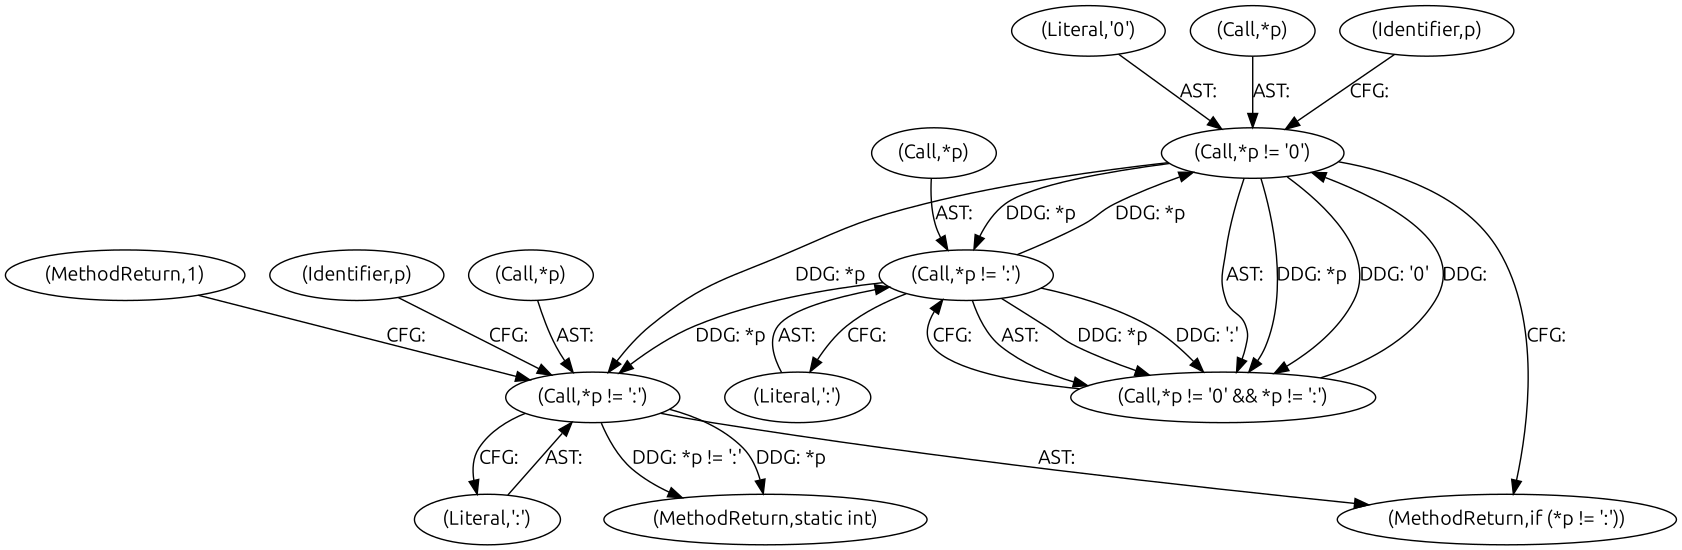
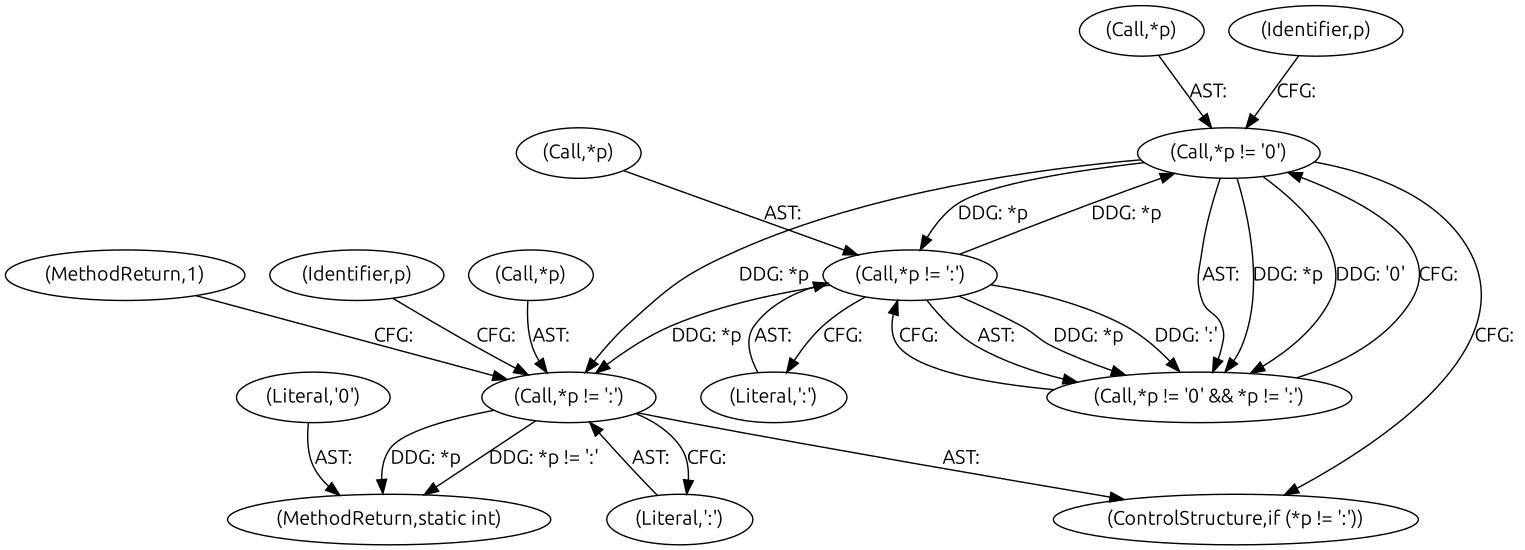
(1164, 87) -> (310, 457)
(1467, 275) -> (1441, 275)
(1507, 520) -> (1236, 520)
